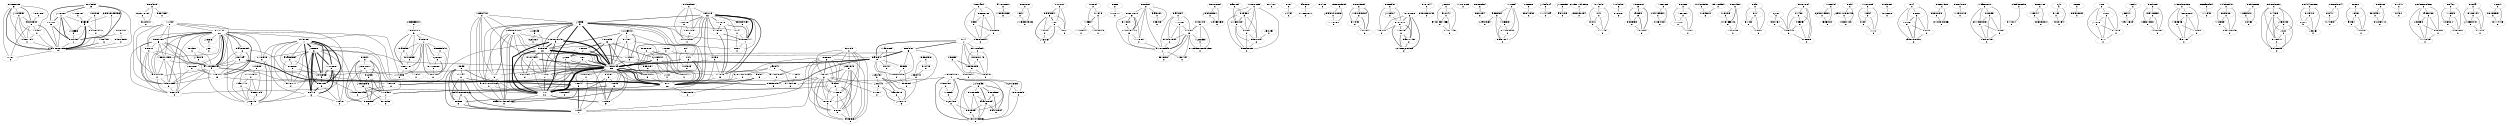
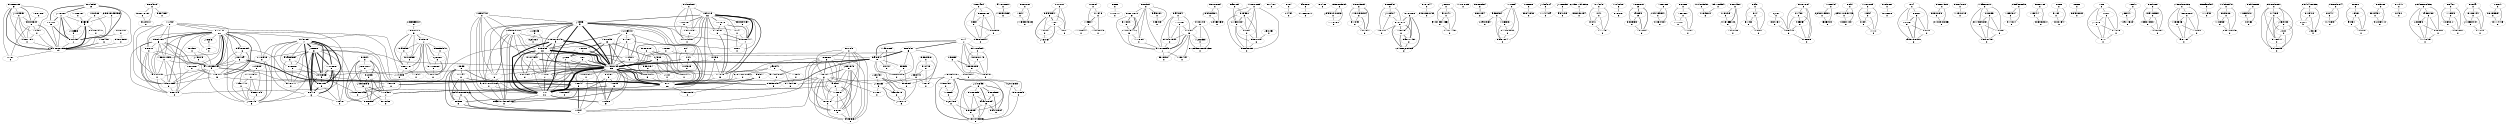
(2059, 6) -> (2059, 6)
none -> (2010, 14)
(1392, 20) -> (1386, 23)
(95, 23) -> (105, 35)
(657, 59) -> (657, 59)
(879, 85) -> (879, 85)
none -> (926, 85)
